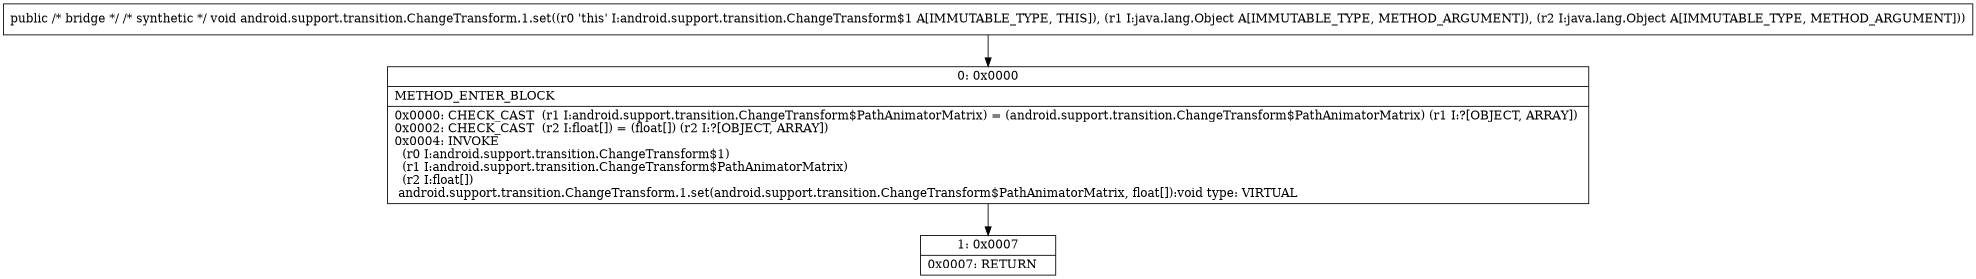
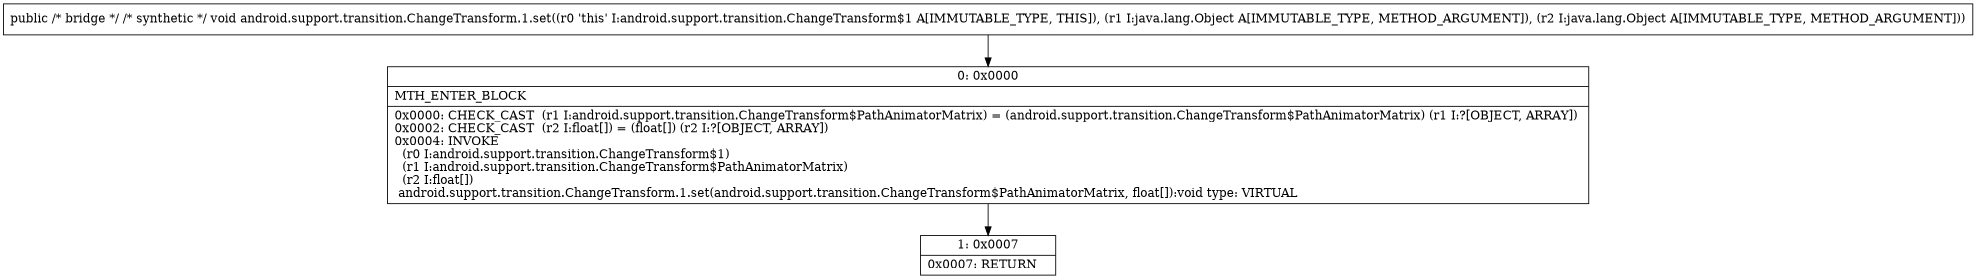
(475, 96) -> (461, 96)
